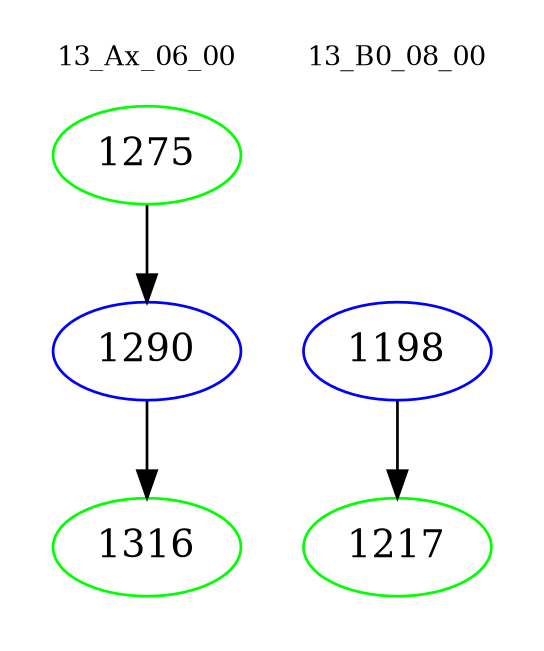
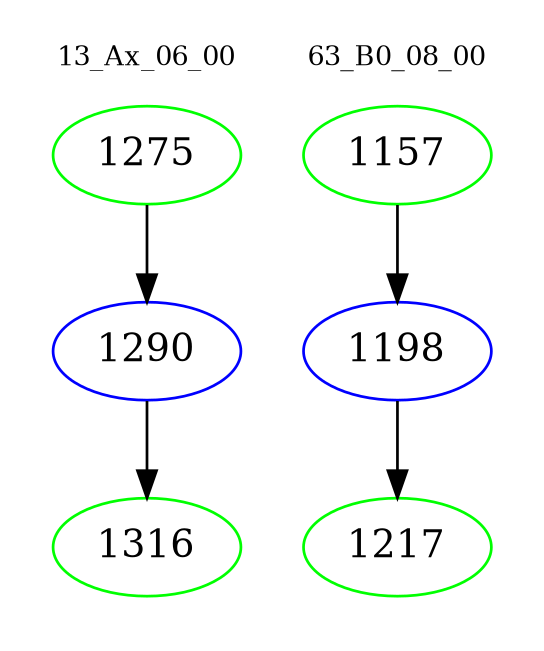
(397, 59) -> (397, 59)
none -> (397, 155)
